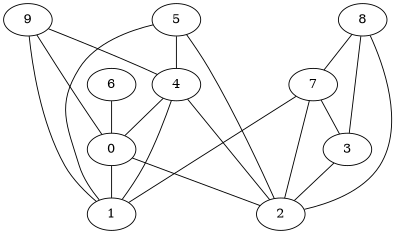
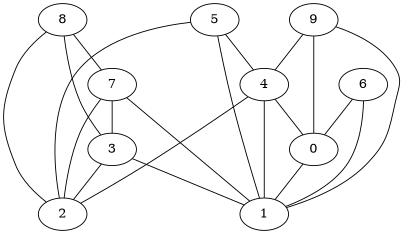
none -> (344, 168)
none -> (188, 182)
(196, 182) -> none
